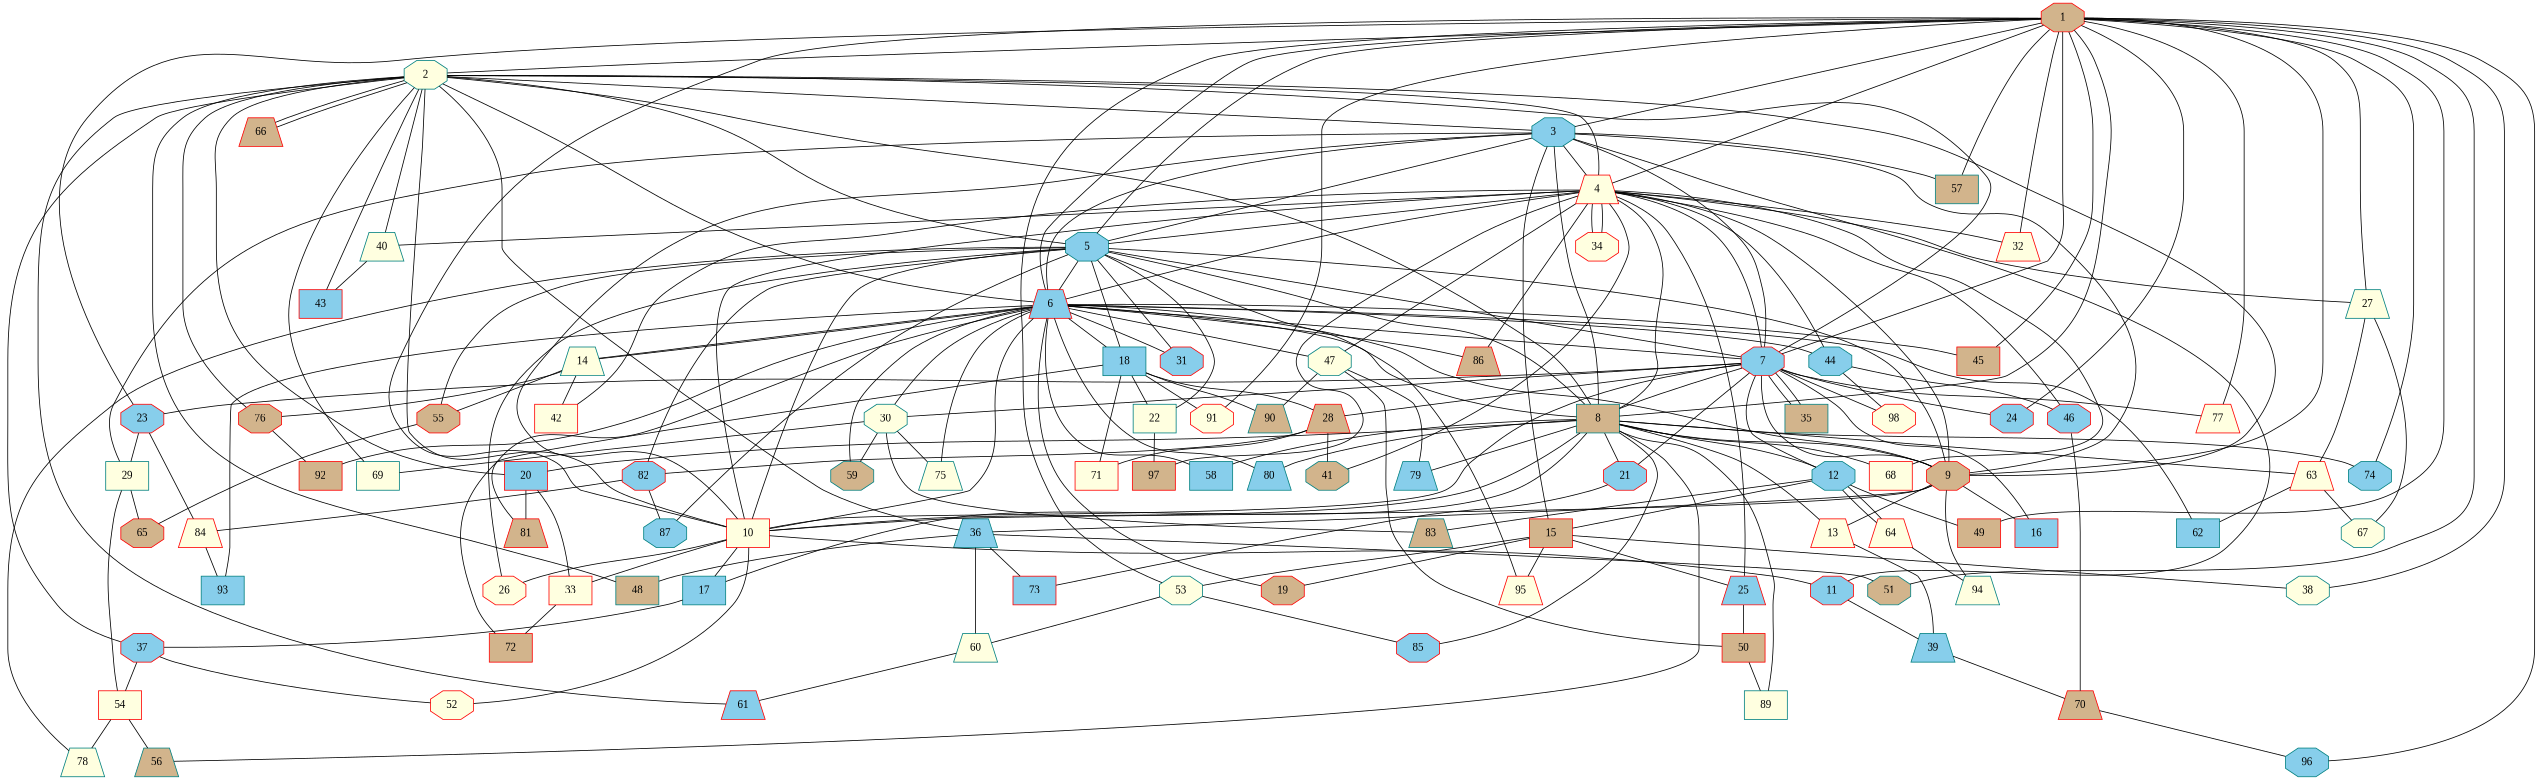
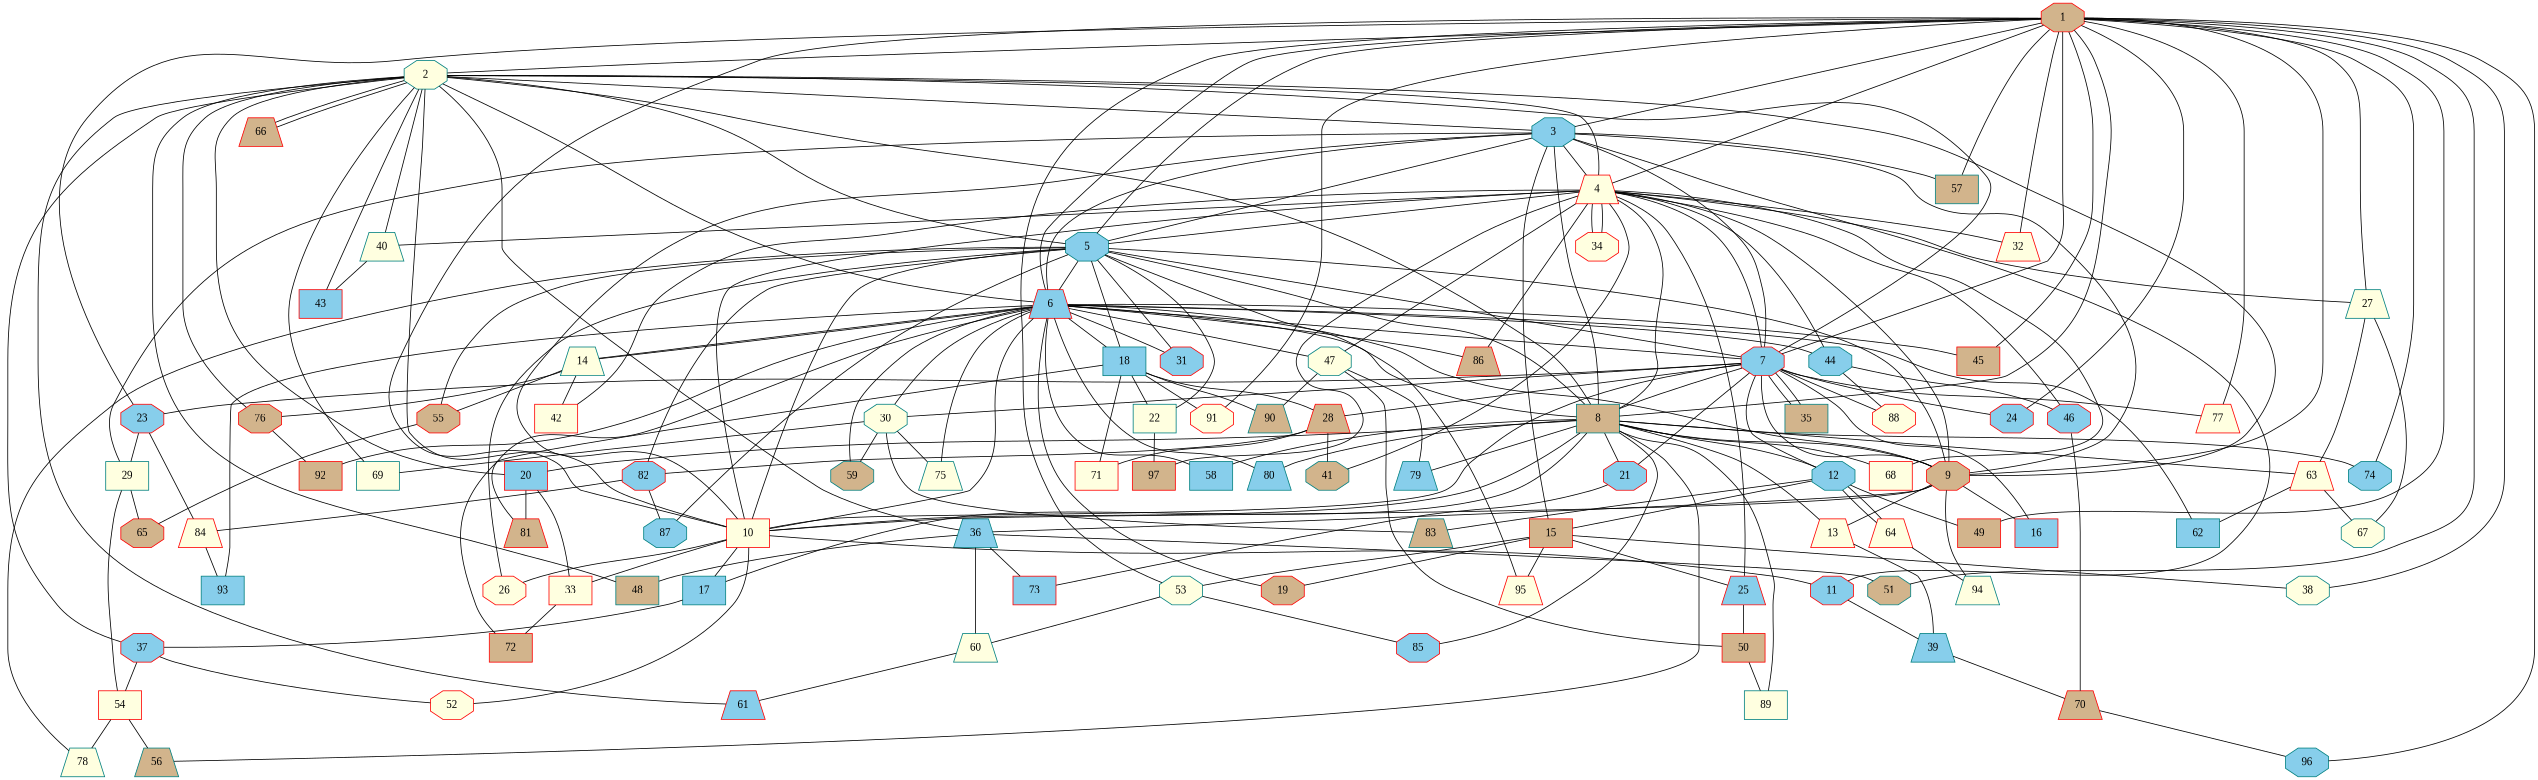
(1308, 239) -> none
(1894, 419) -> (1894, 419)
